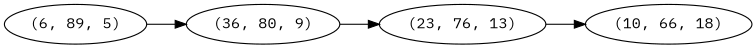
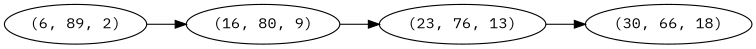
(76, 24) -> (76, 24)
(263, 24) -> (263, 24)
(669, 24) -> (669, 24)
